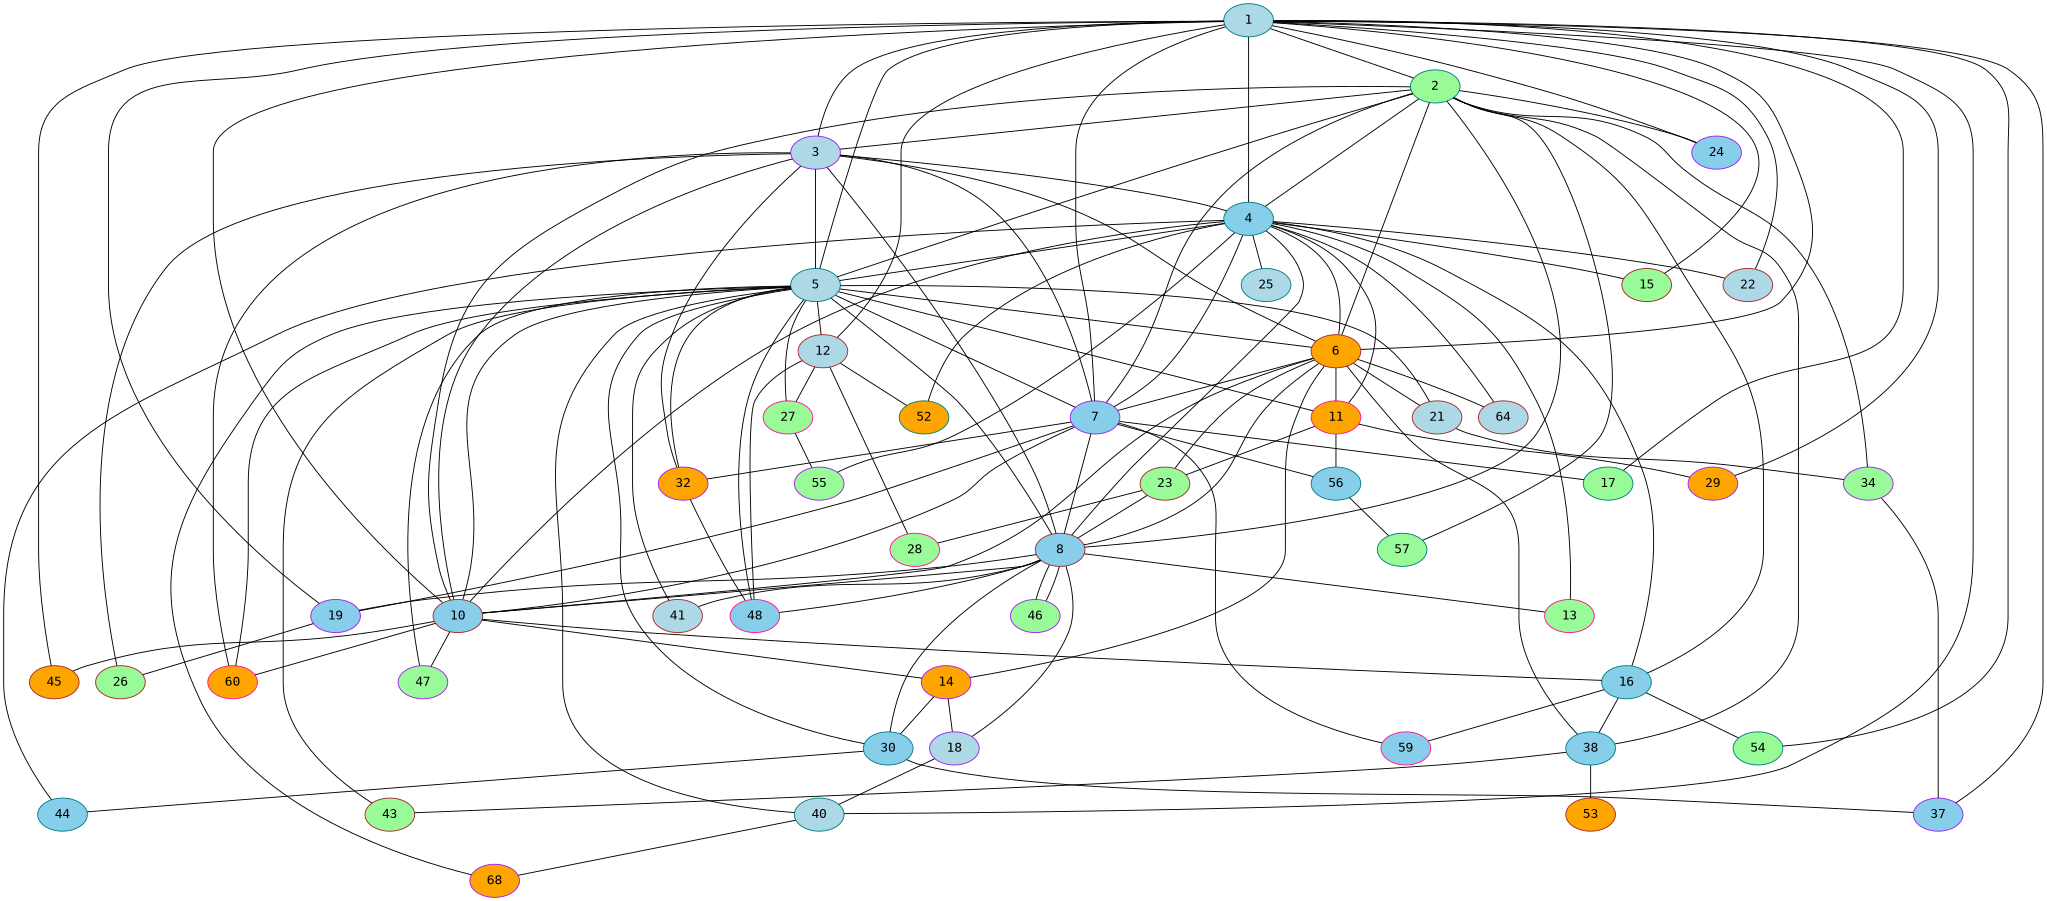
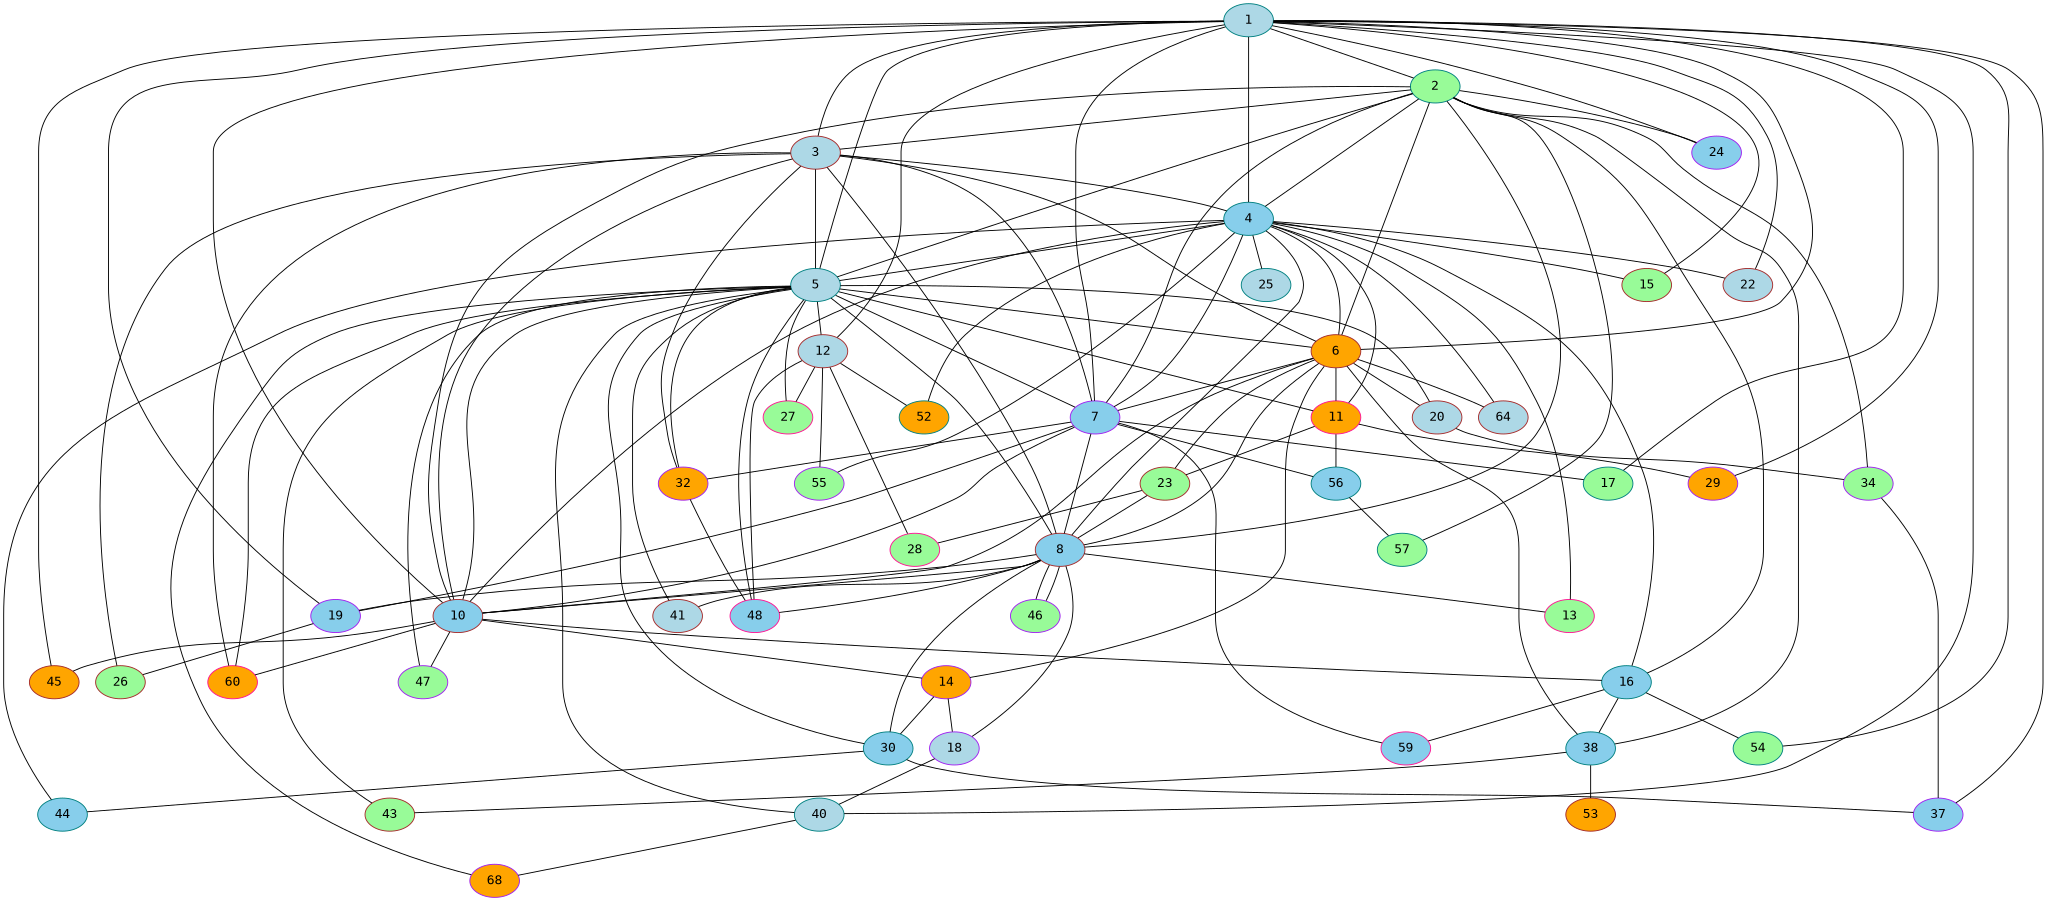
(816, 153) -> (816, 153)
(1437, 417) -> (1437, 417)
(804, 450) -> (822, 417)
